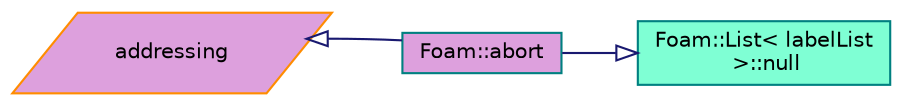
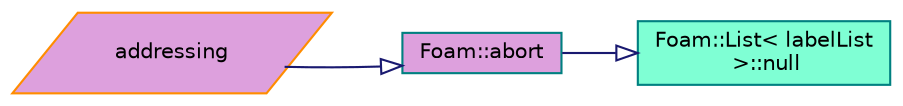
(365, 39) -> (333, 67)
